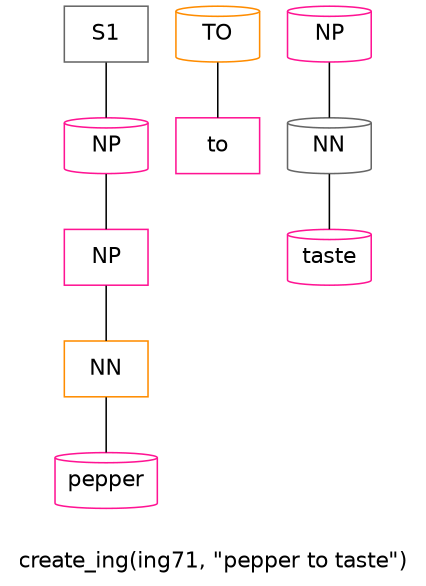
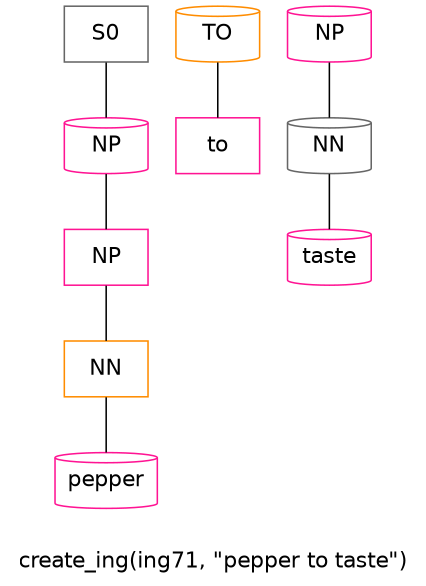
(106, 34) -> (106, 34)
